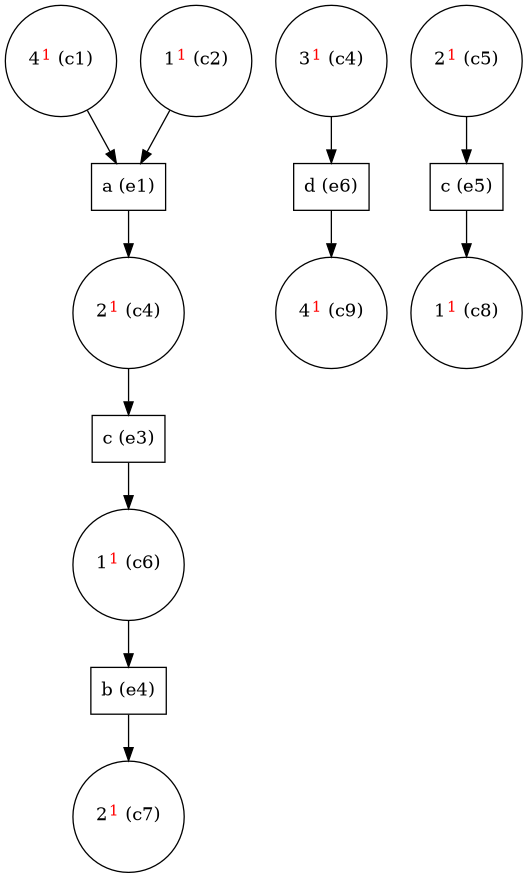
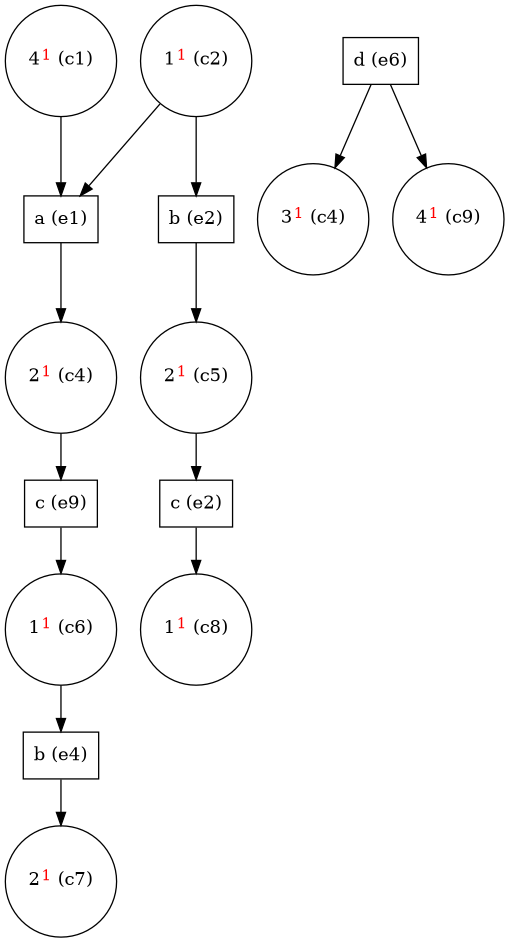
(331, 133) -> (356, 120)
(467, 187) -> (196, 504)
none -> (196, 219)
(129, 439) -> (61, 504)
